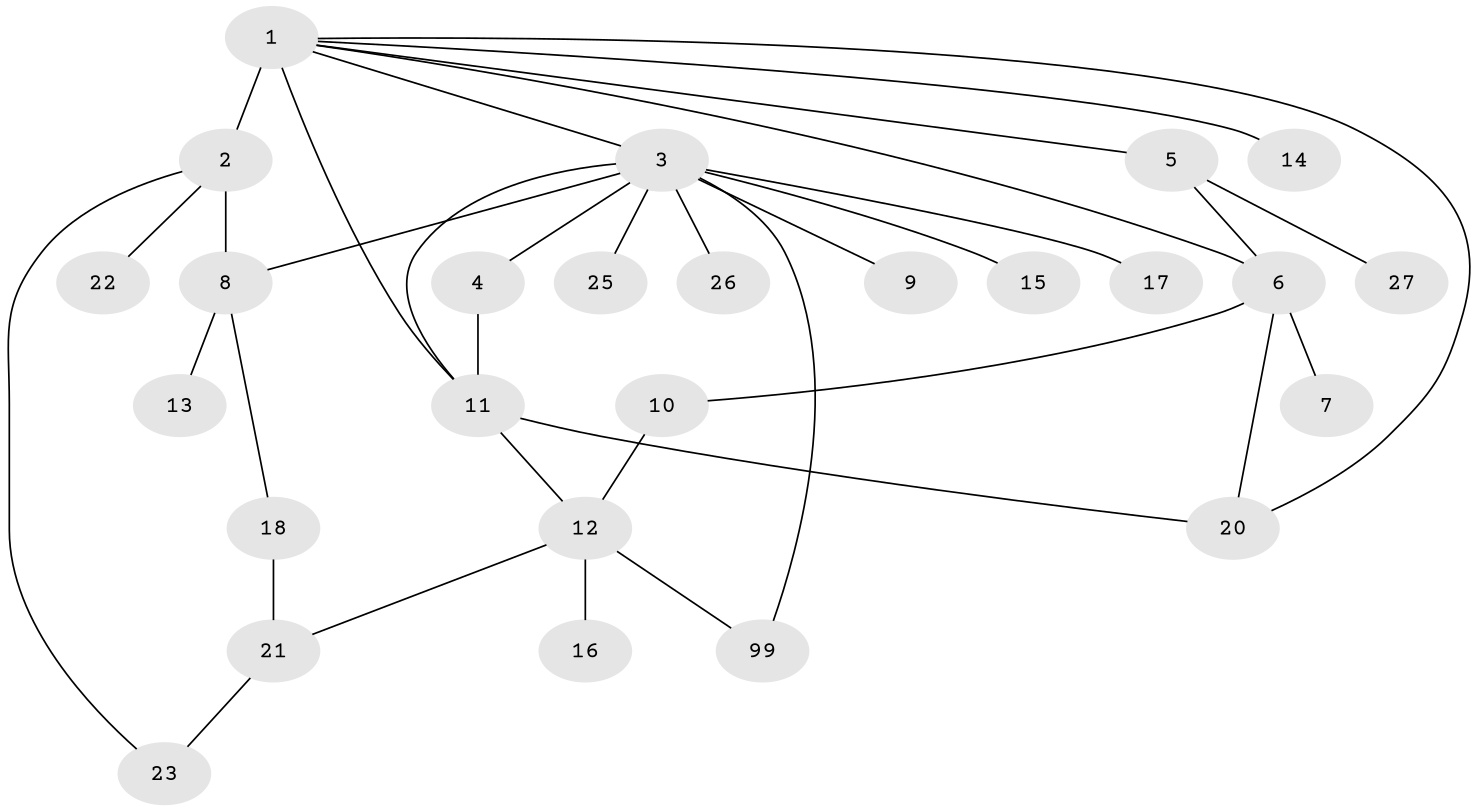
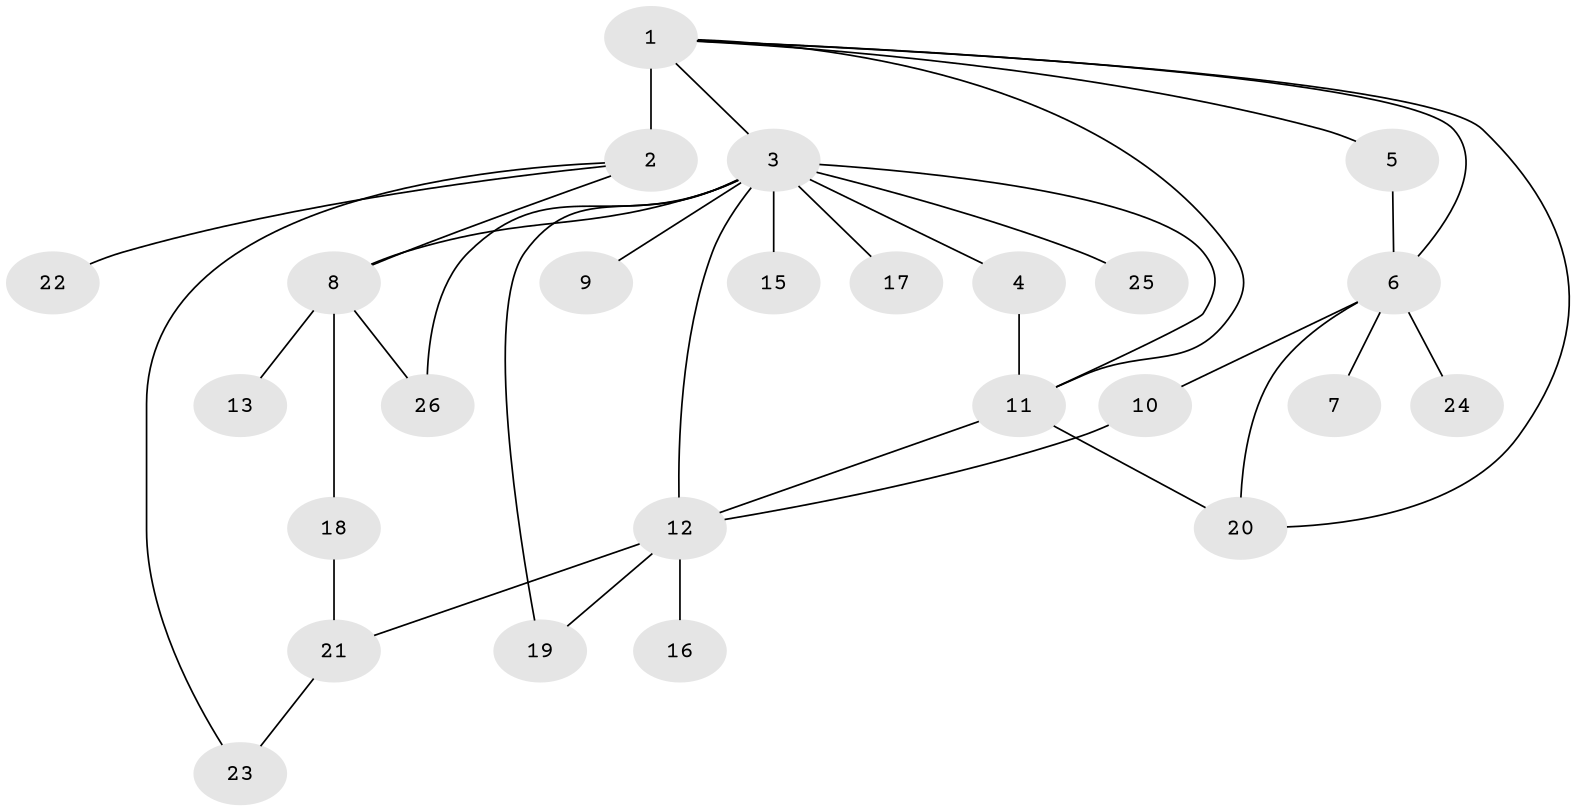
(1294, 160) -> none
(1402, 283) -> none
none -> (691, 336)
none -> (381, 344)
none -> (1457, 406)
(763, 651) -> (540, 651)
